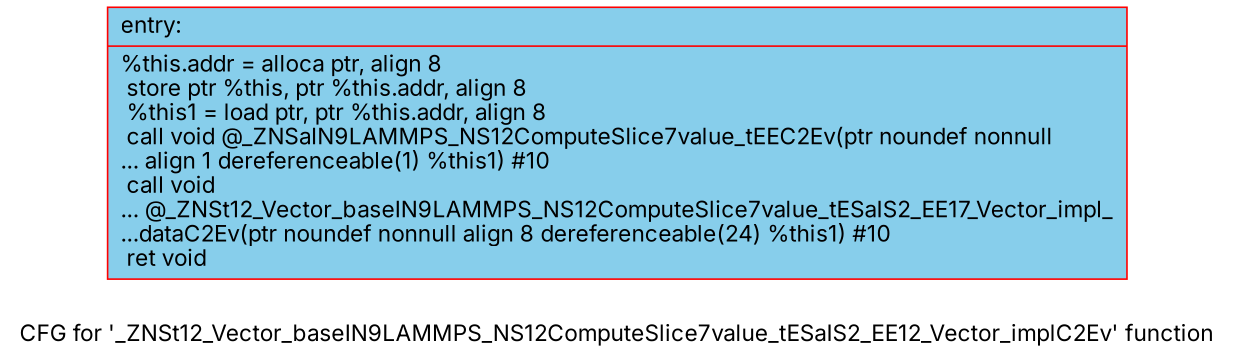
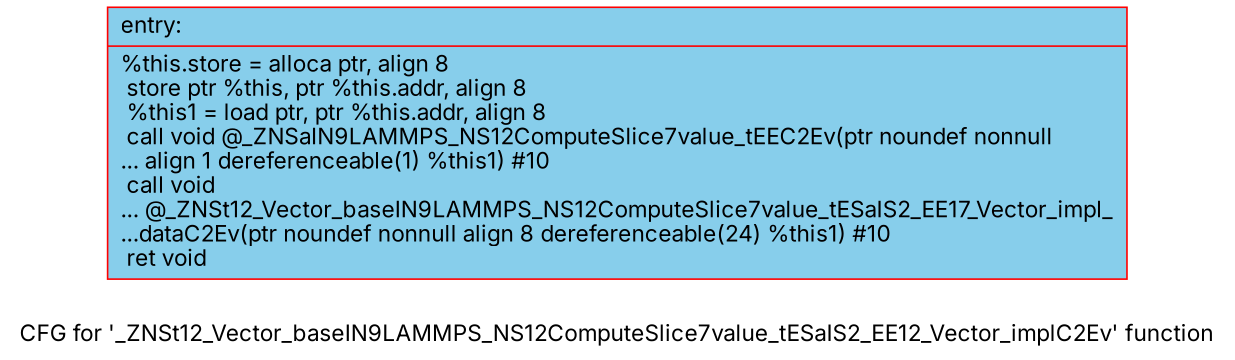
(282, 65) -> (286, 65)
